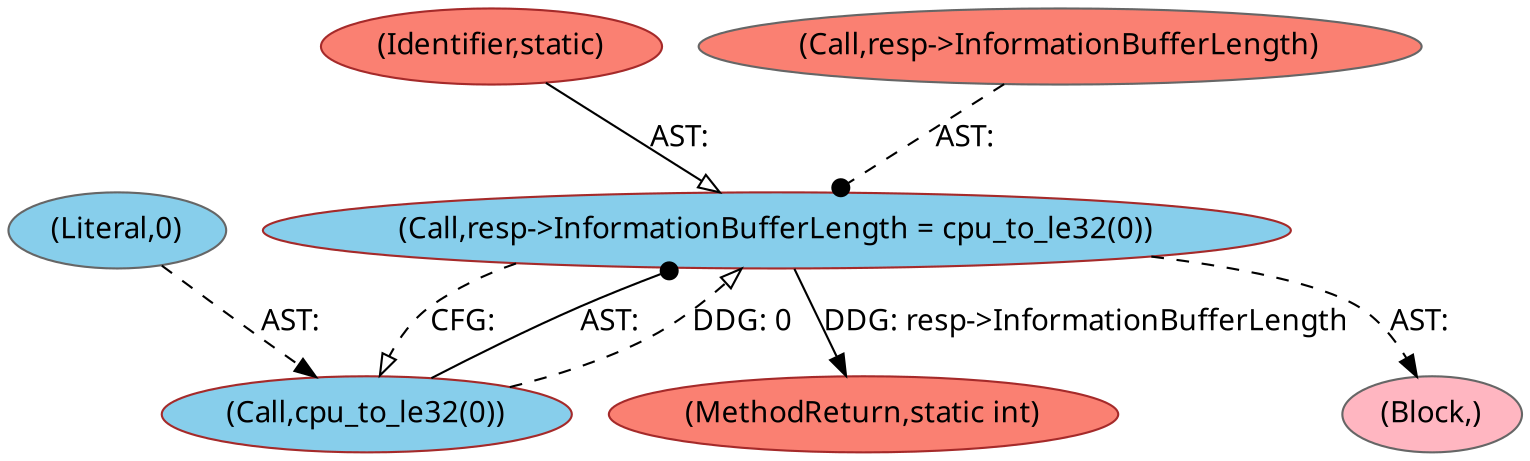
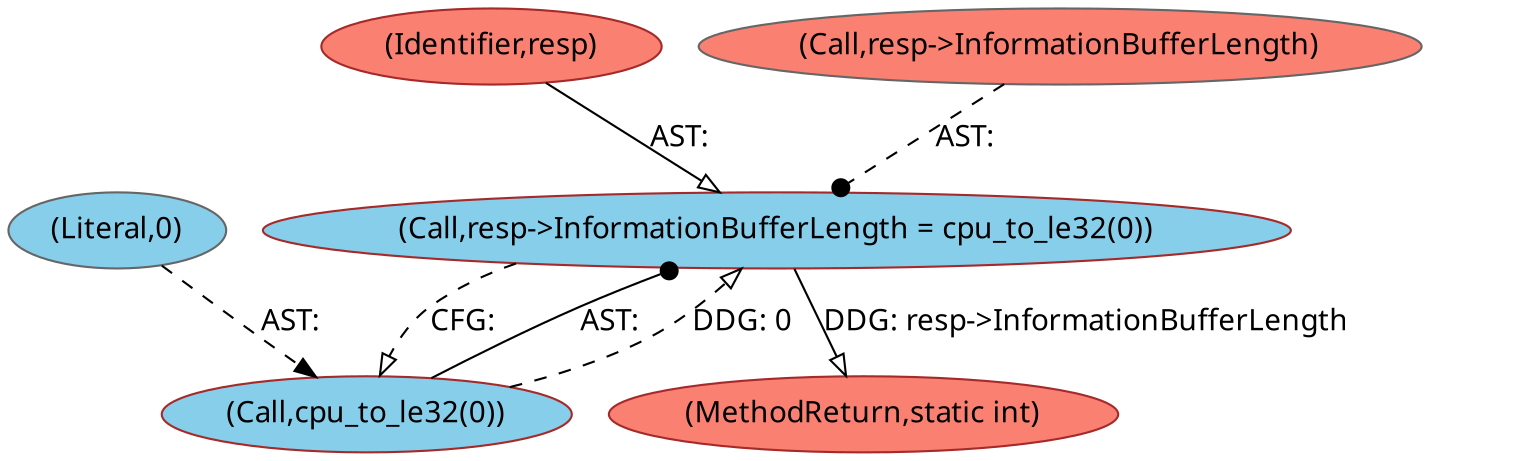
(492, 47) -> (492, 47)
(815, 313) -> (815, 313)
(1432, 414) -> none
